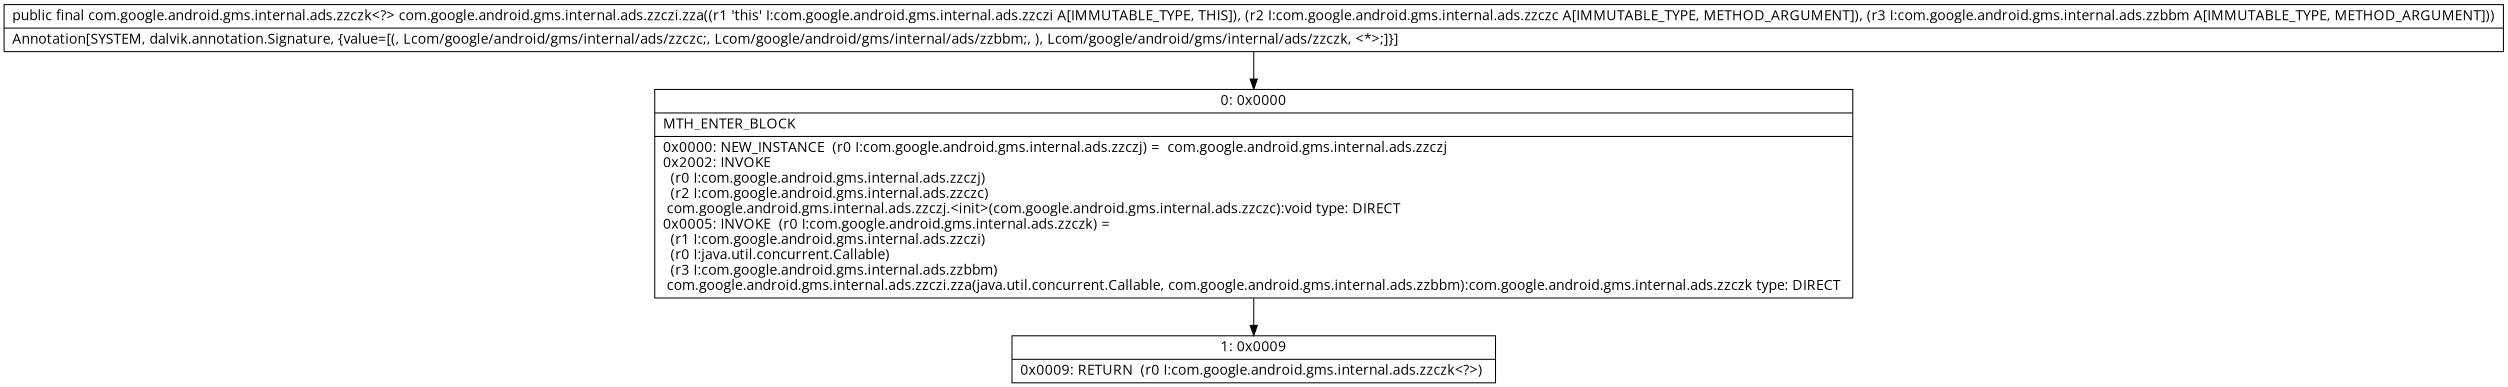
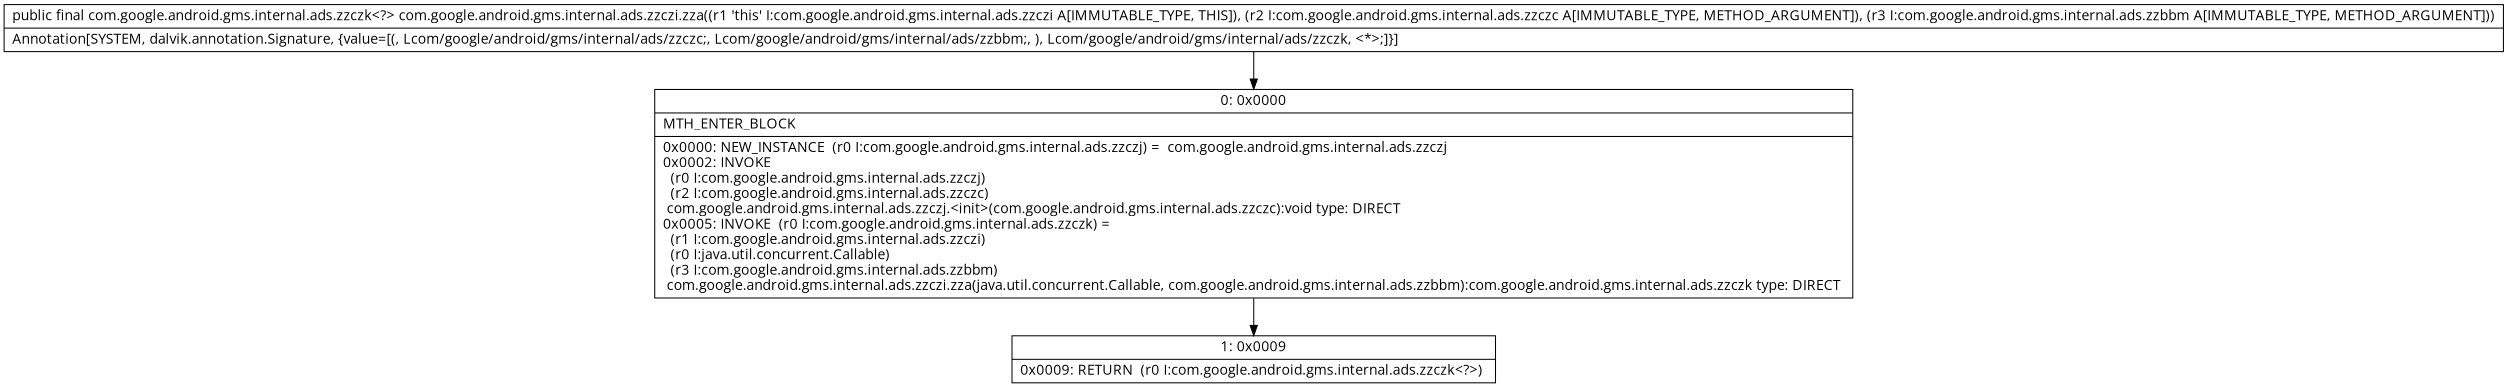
(721, 163) -> (721, 163)
